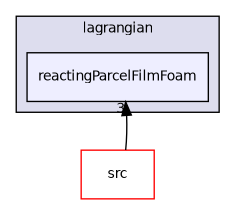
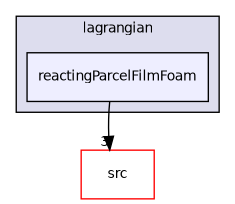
(127, 133) -> (109, 121)
